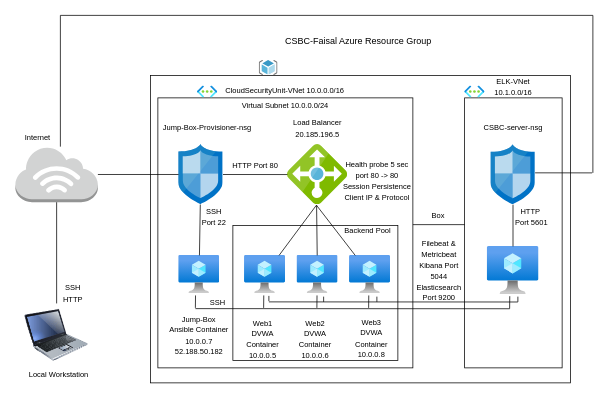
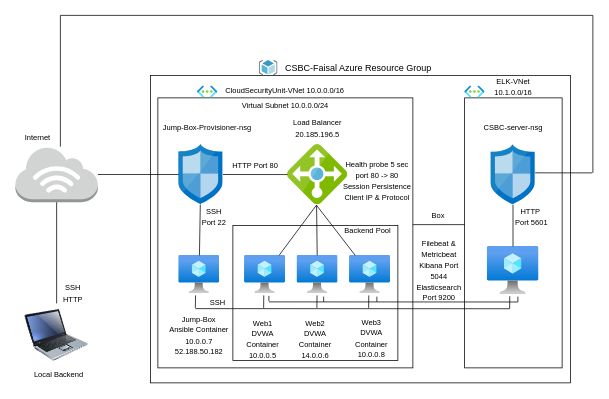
(359, 42) -> (359, 68)
(315, 339) -> (315, 339)
(59, 375) -> (59, 375)
